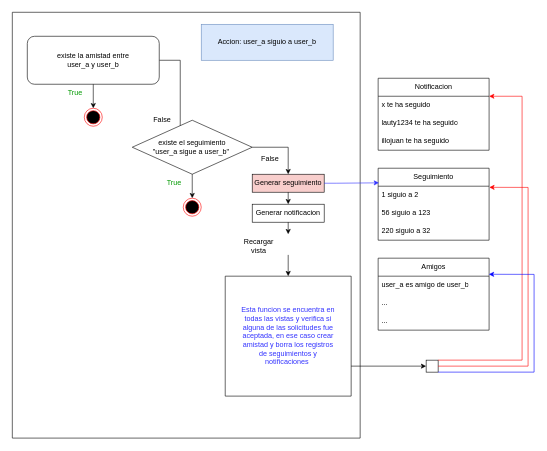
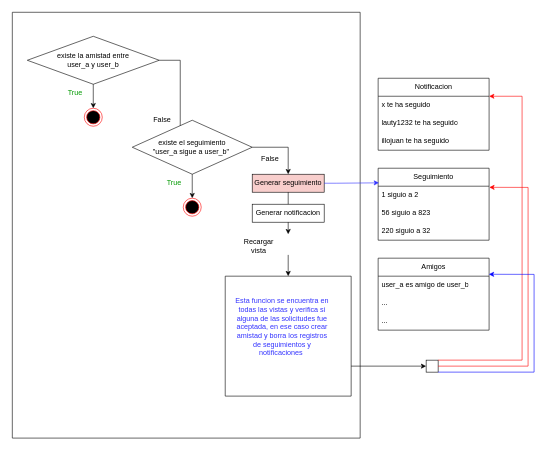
(267, 42) -> none
(93, 60) -> (93, 60)
(424, 123) -> (424, 123)
(288, 198) -> (288, 200)
(407, 213) -> (407, 213)
(288, 336) -> (282, 327)
